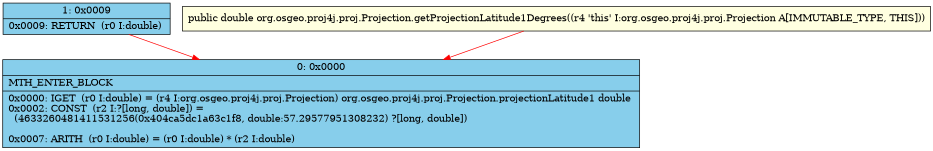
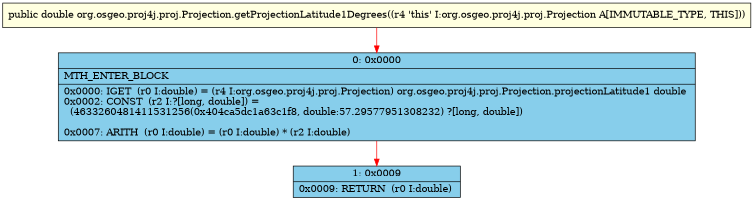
(161, 46) -> (377, 150)
